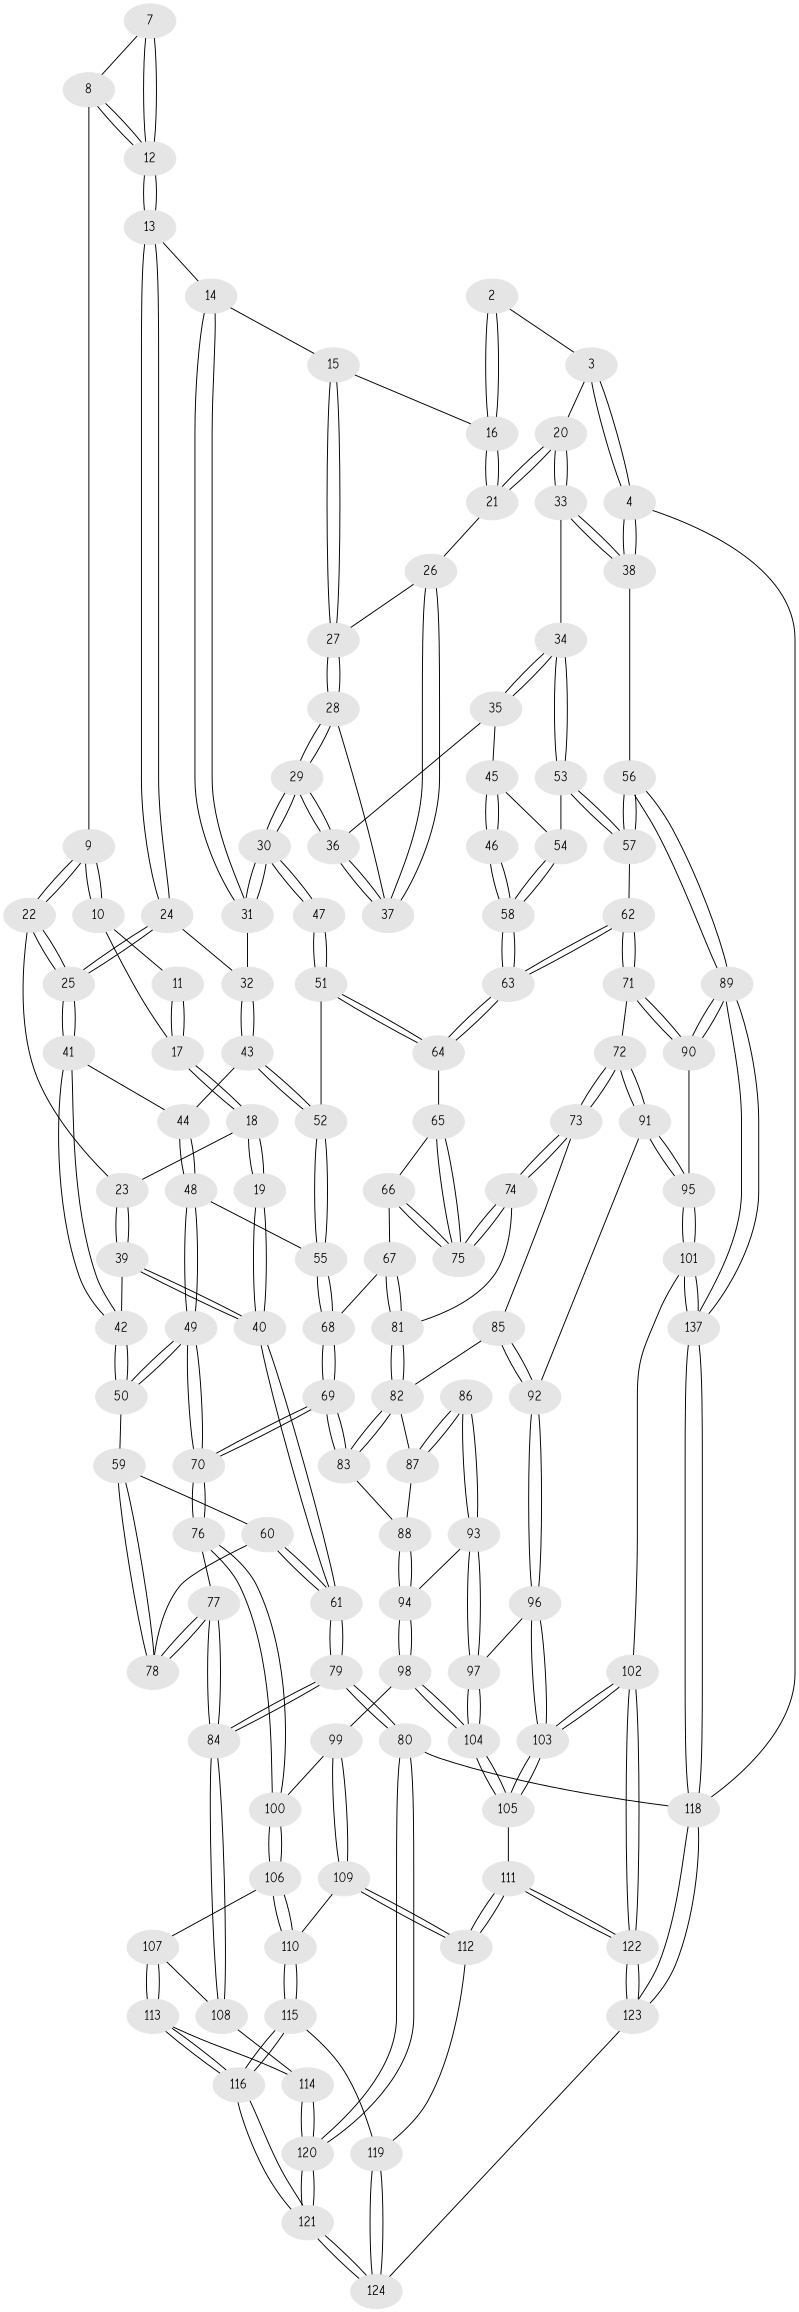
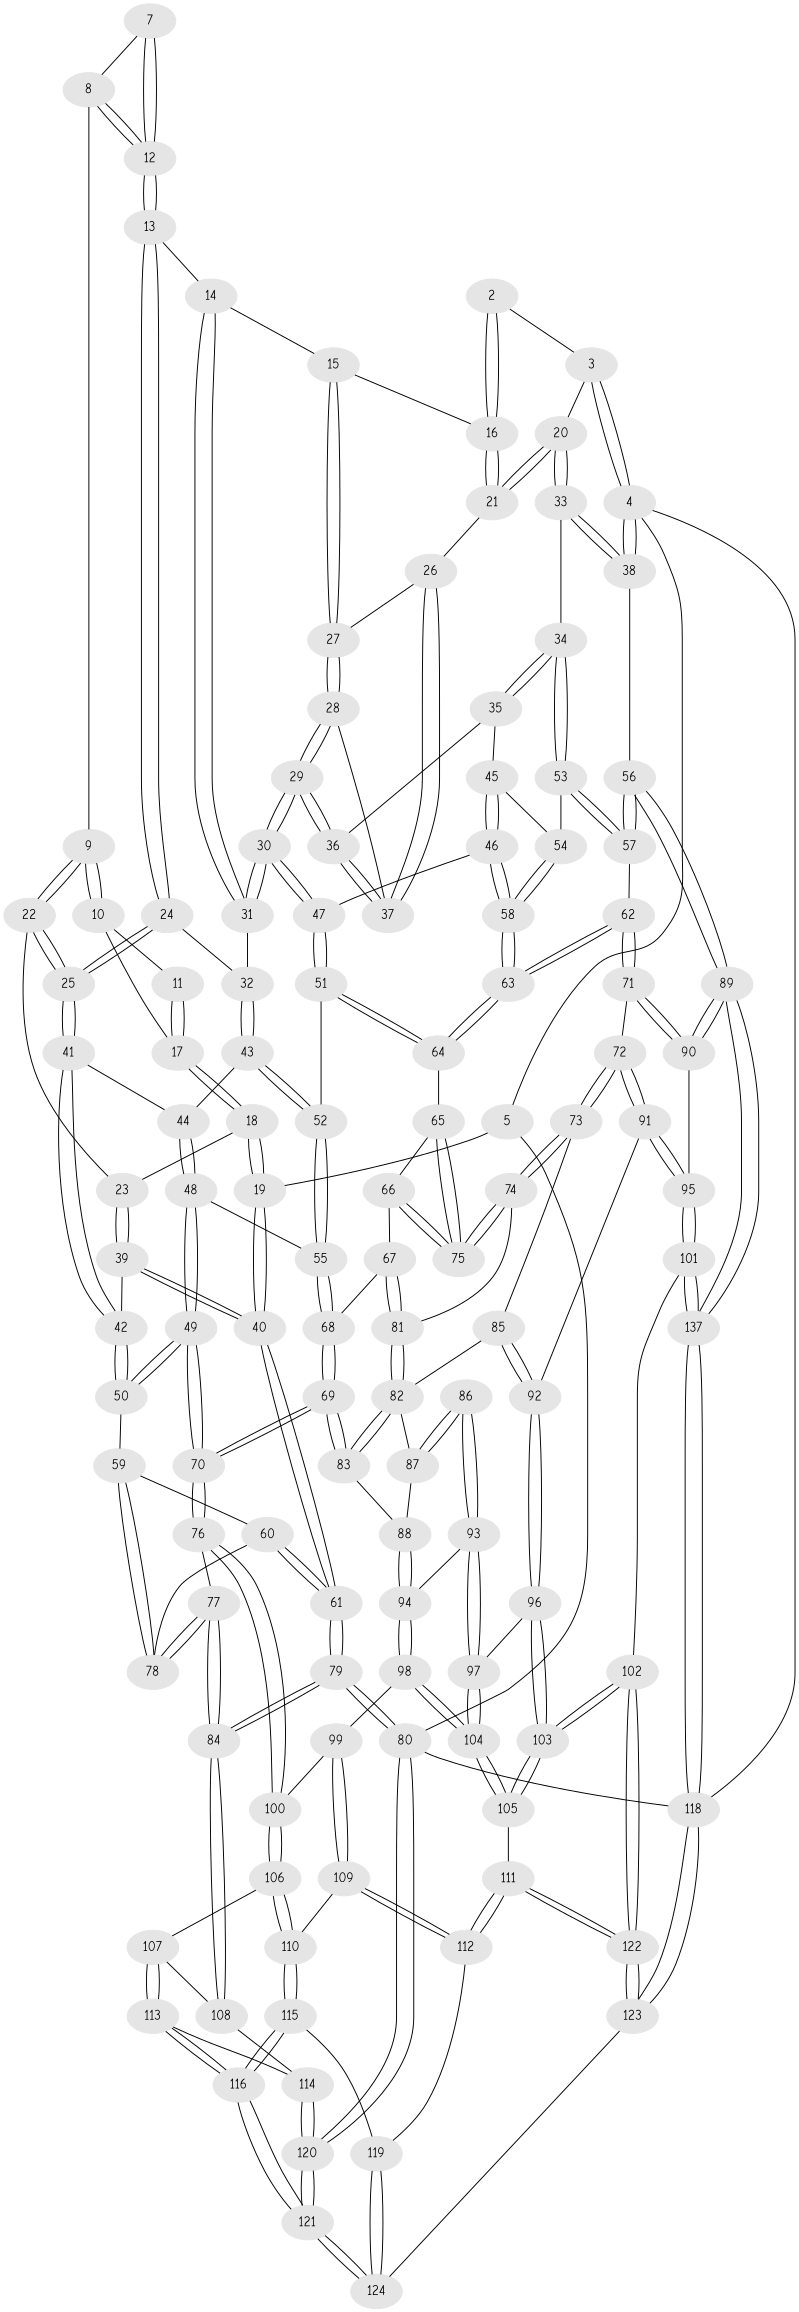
none -> (407, 877)
none -> (507, 1122)
